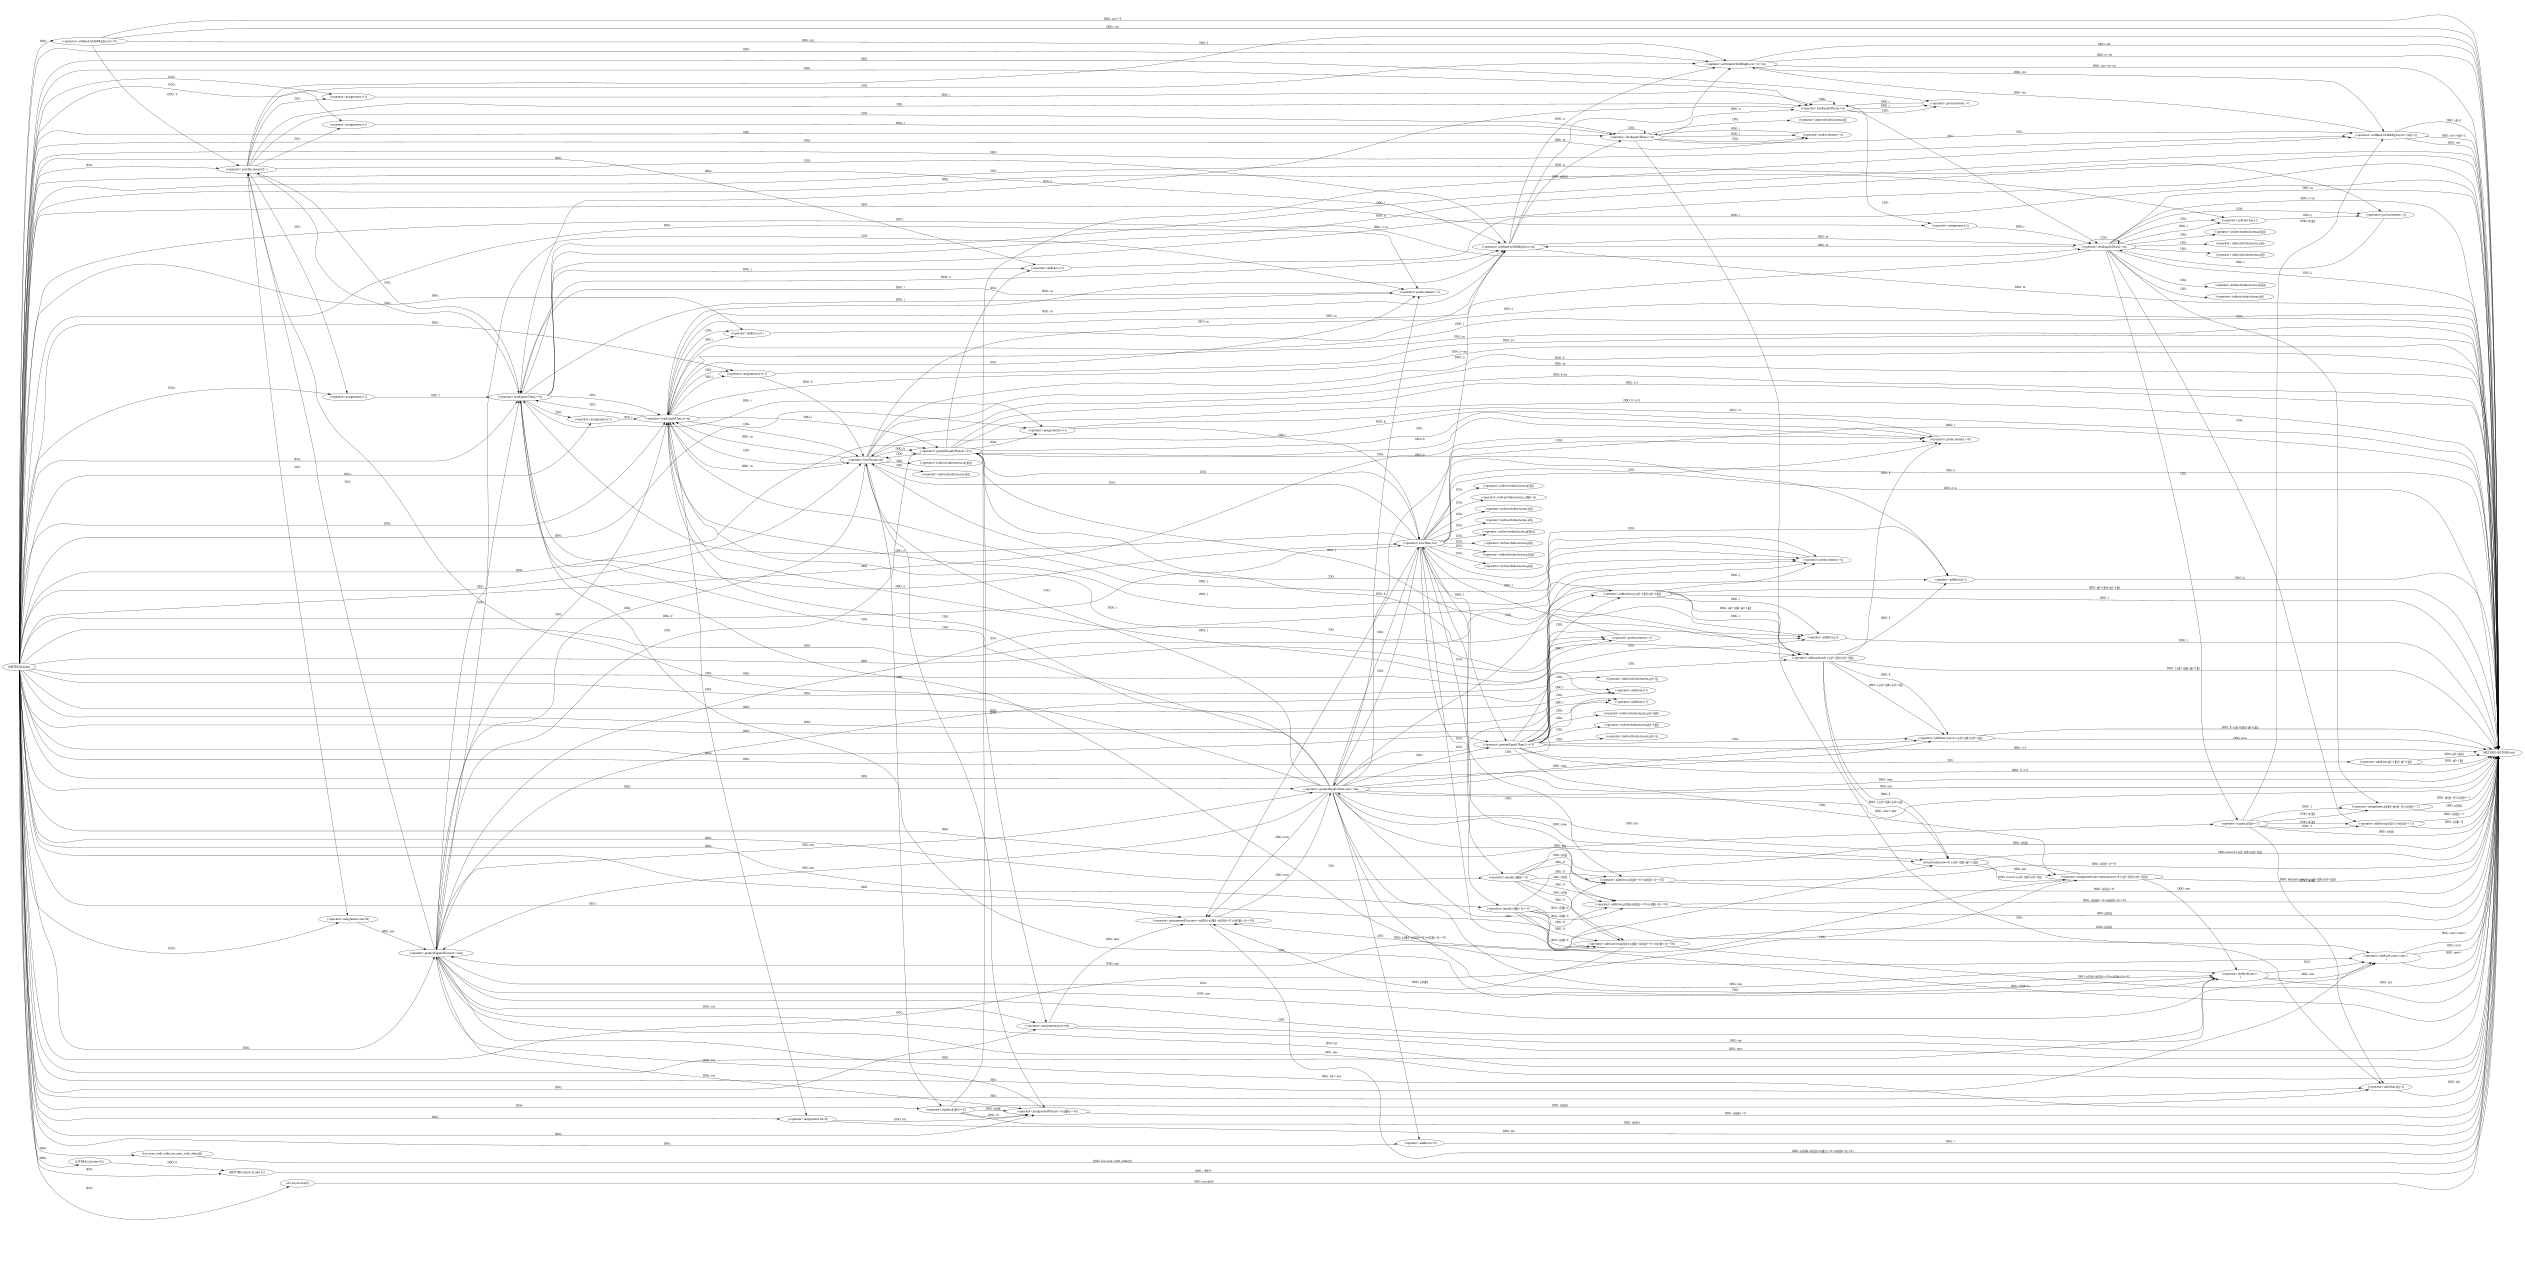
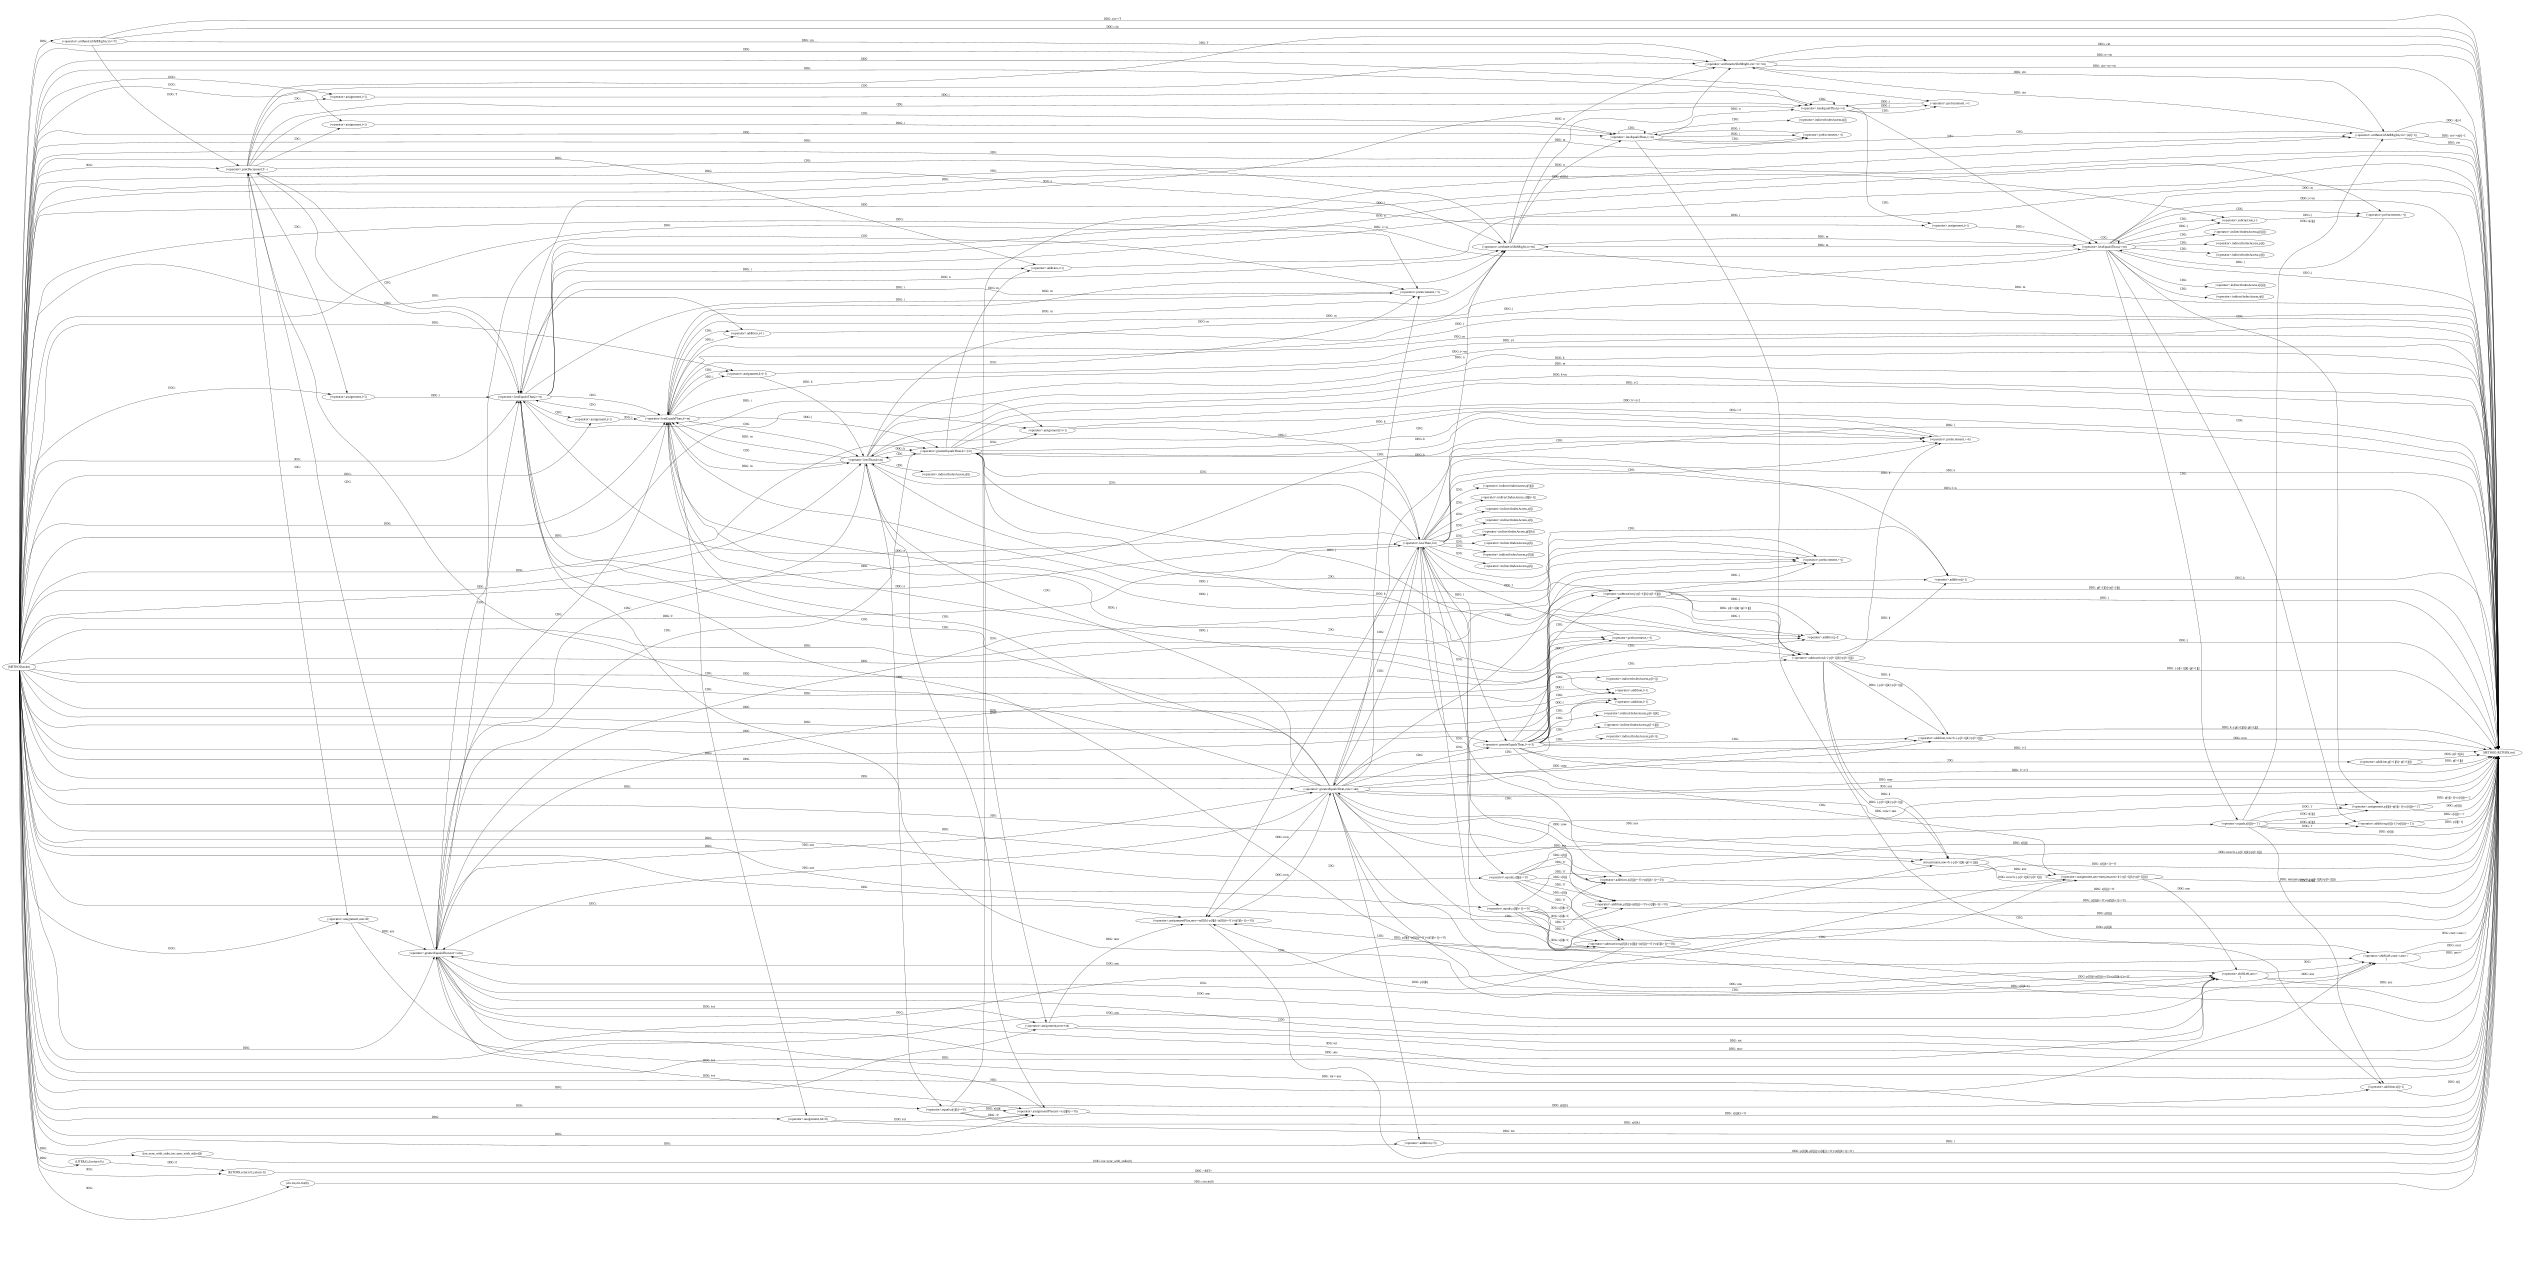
(994, 288) -> (994, 288)
(946, 463) -> none
none -> (1270, 1017)
(988, 1098) -> (1136, 824)
(247, 1172) -> (247, 1172)
